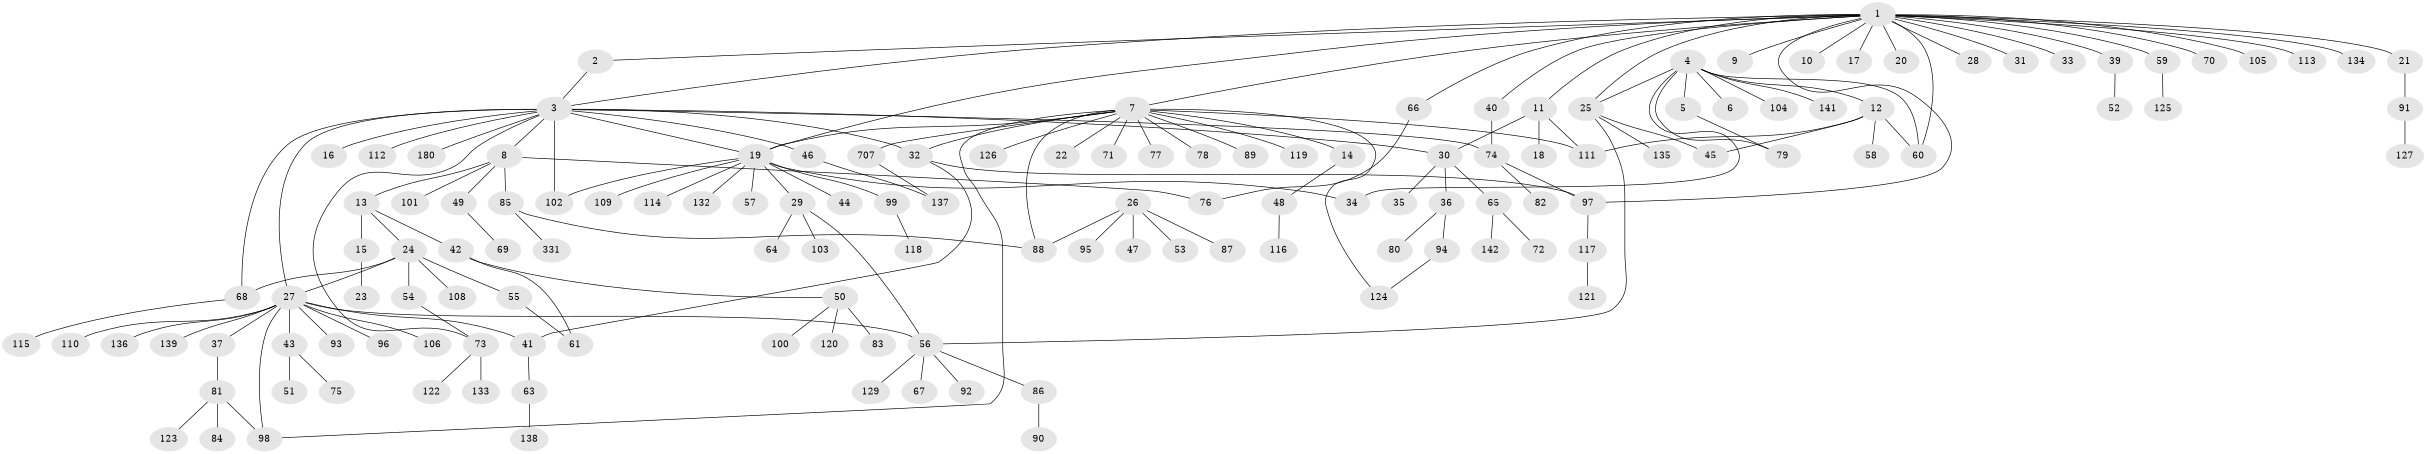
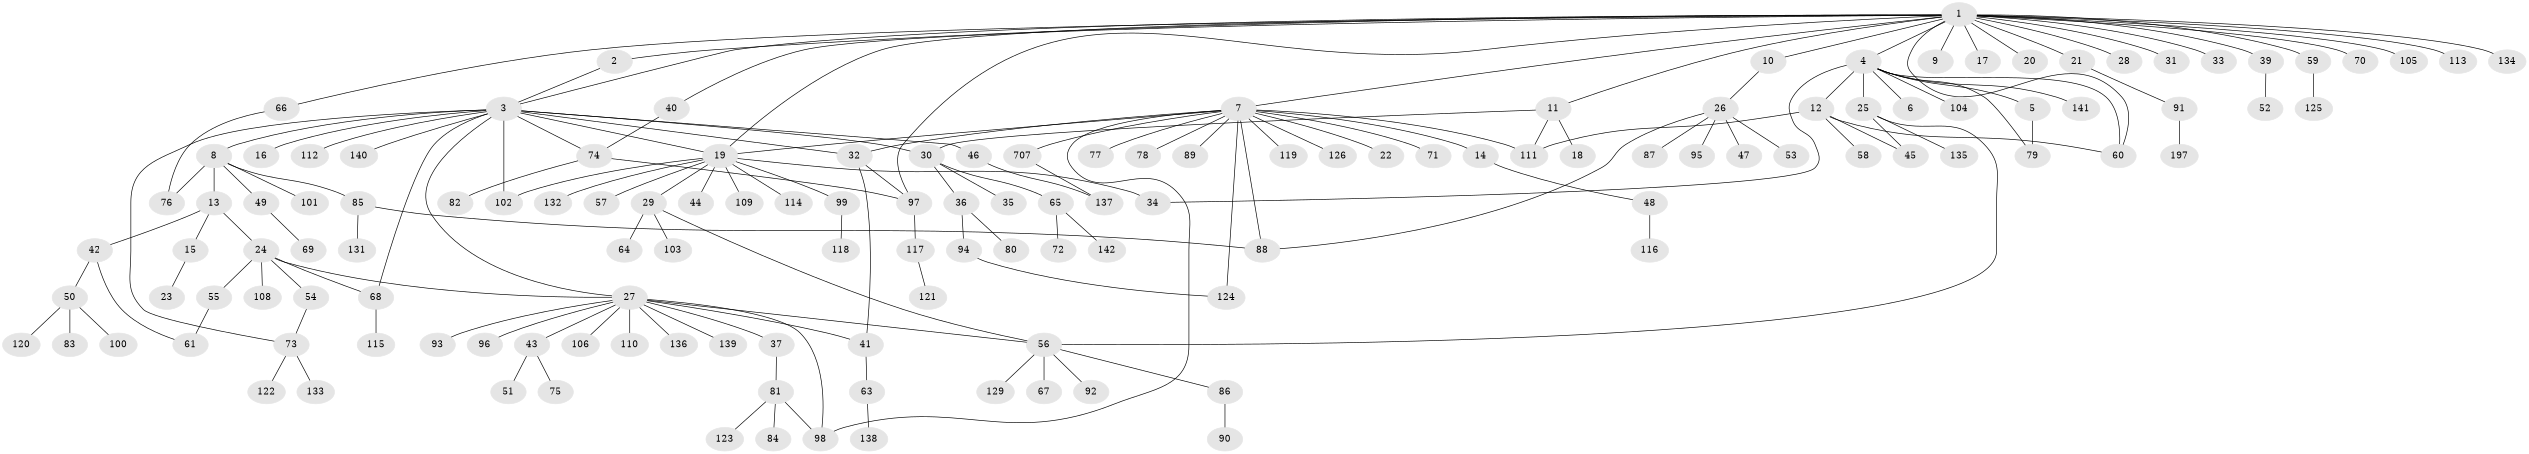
(1719, 32) -> (1911, 38)
none -> (1744, 85)
(427, 156) -> (359, 156)
(2405, 156) -> (2179, 156)
(552, 250) -> (357, 250)
